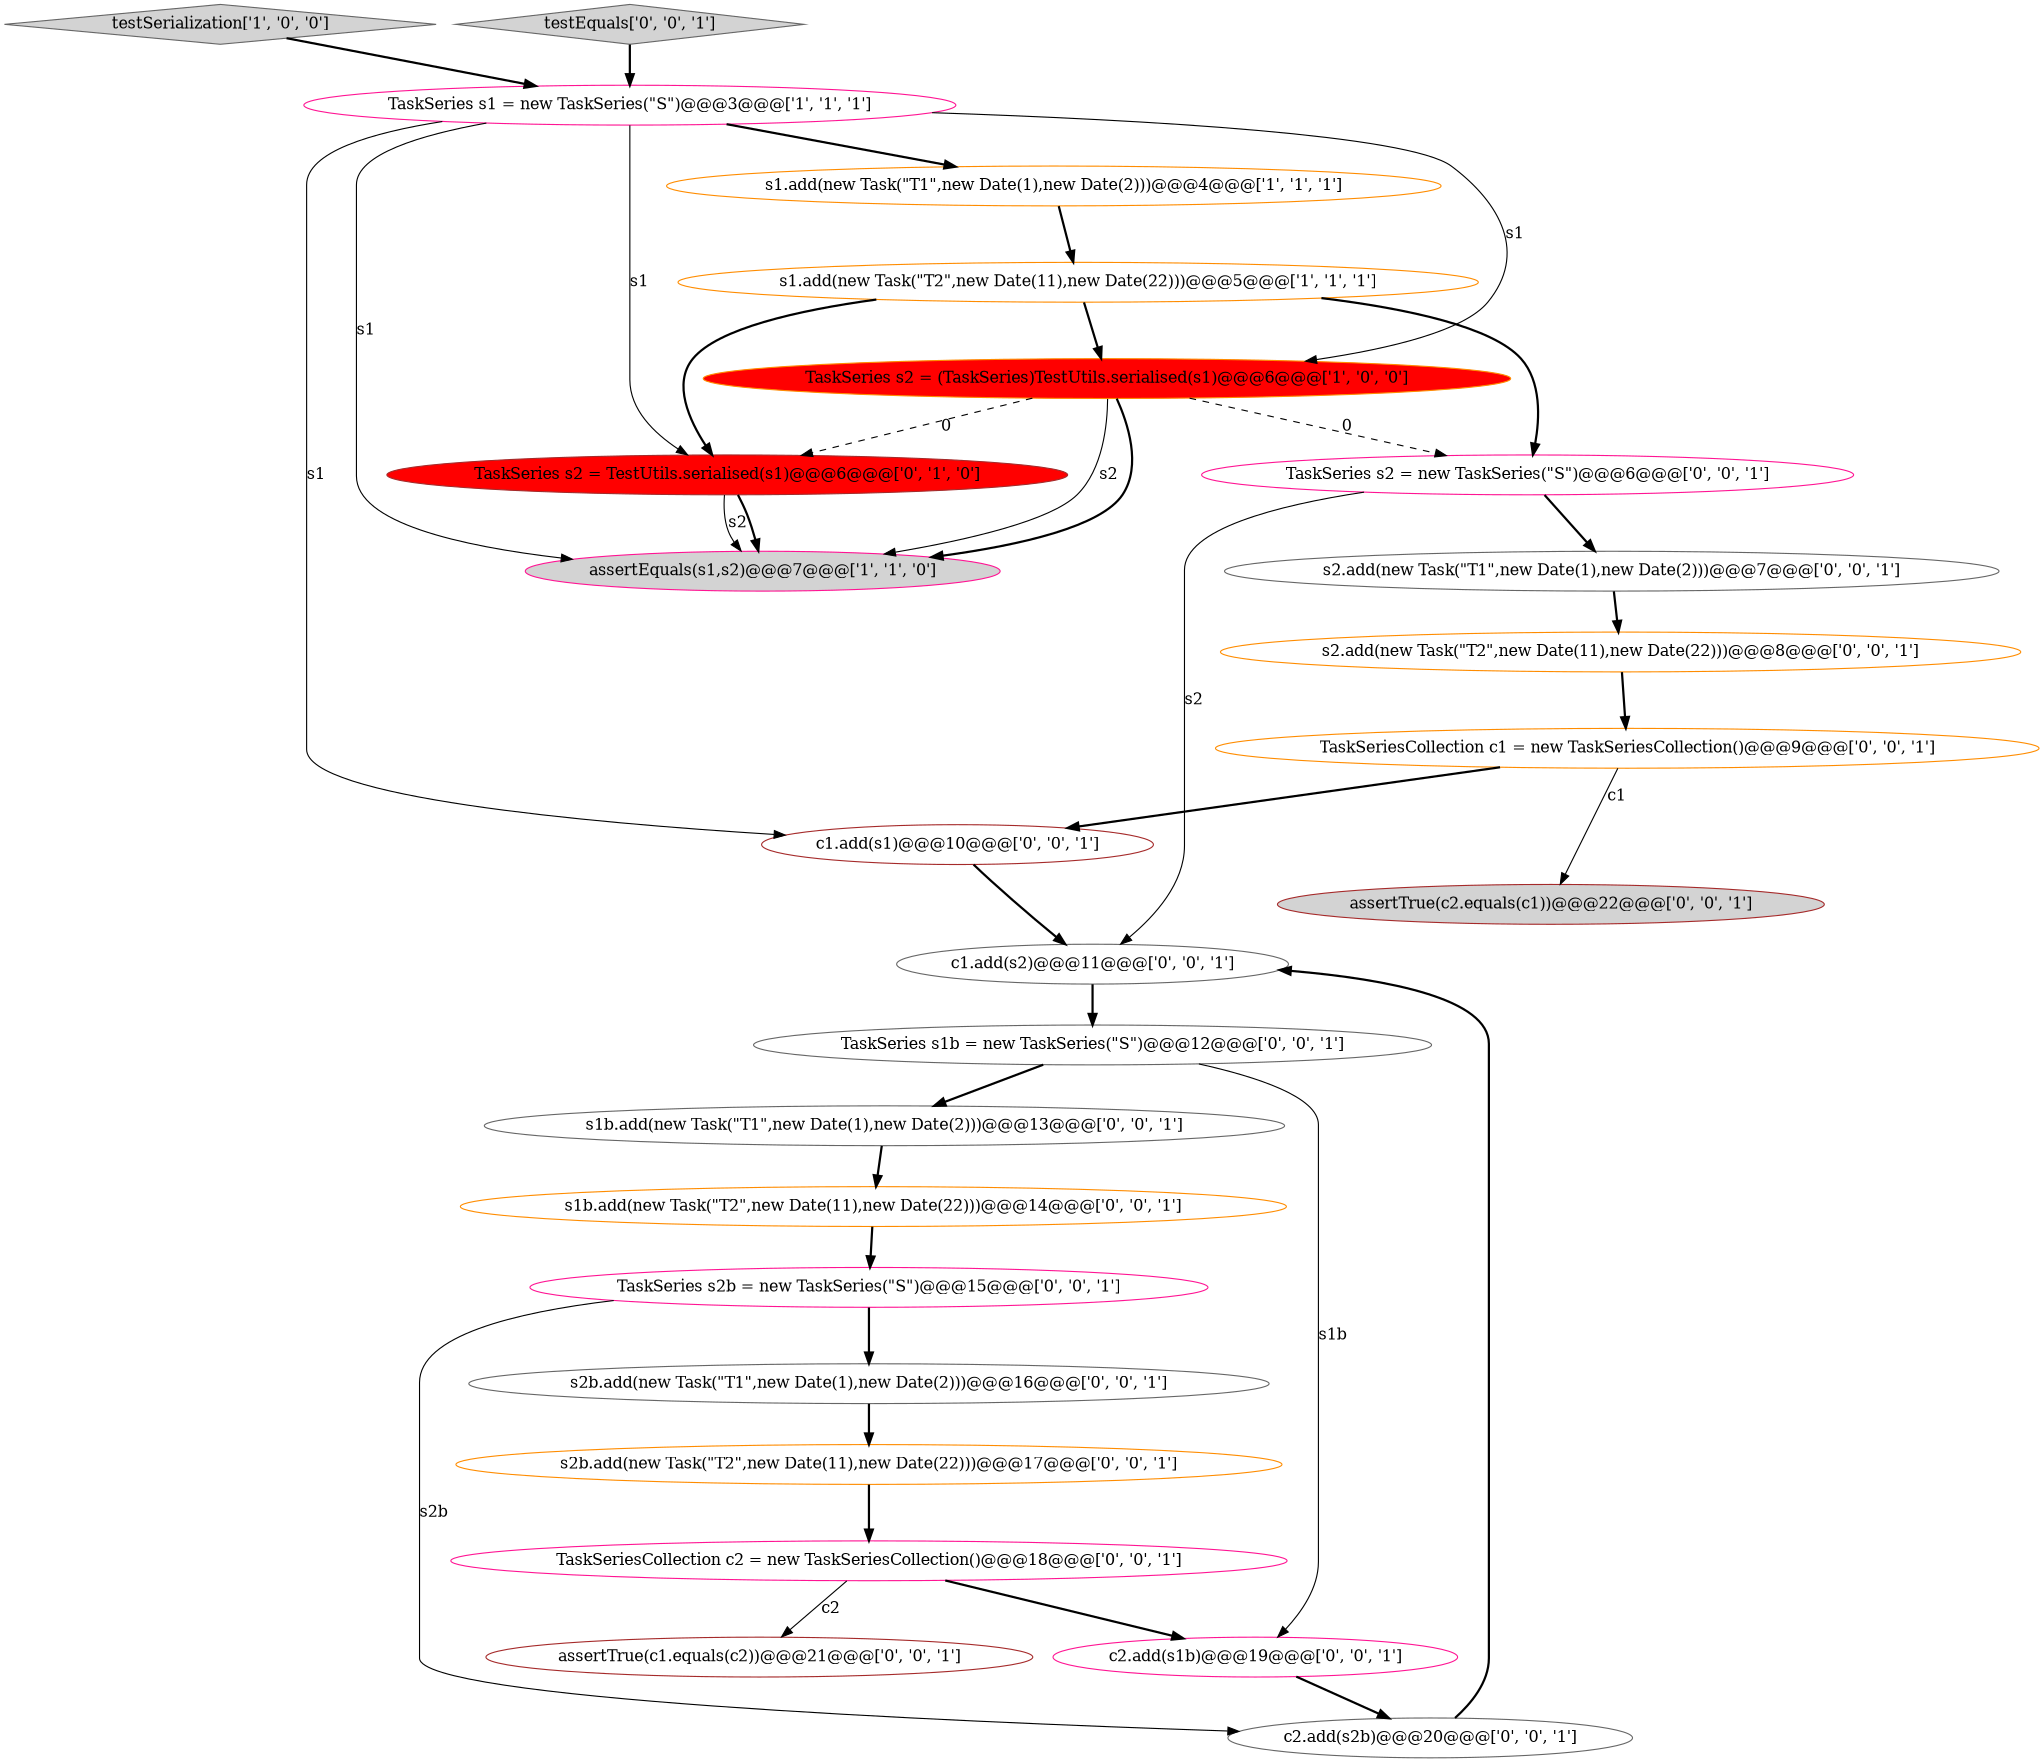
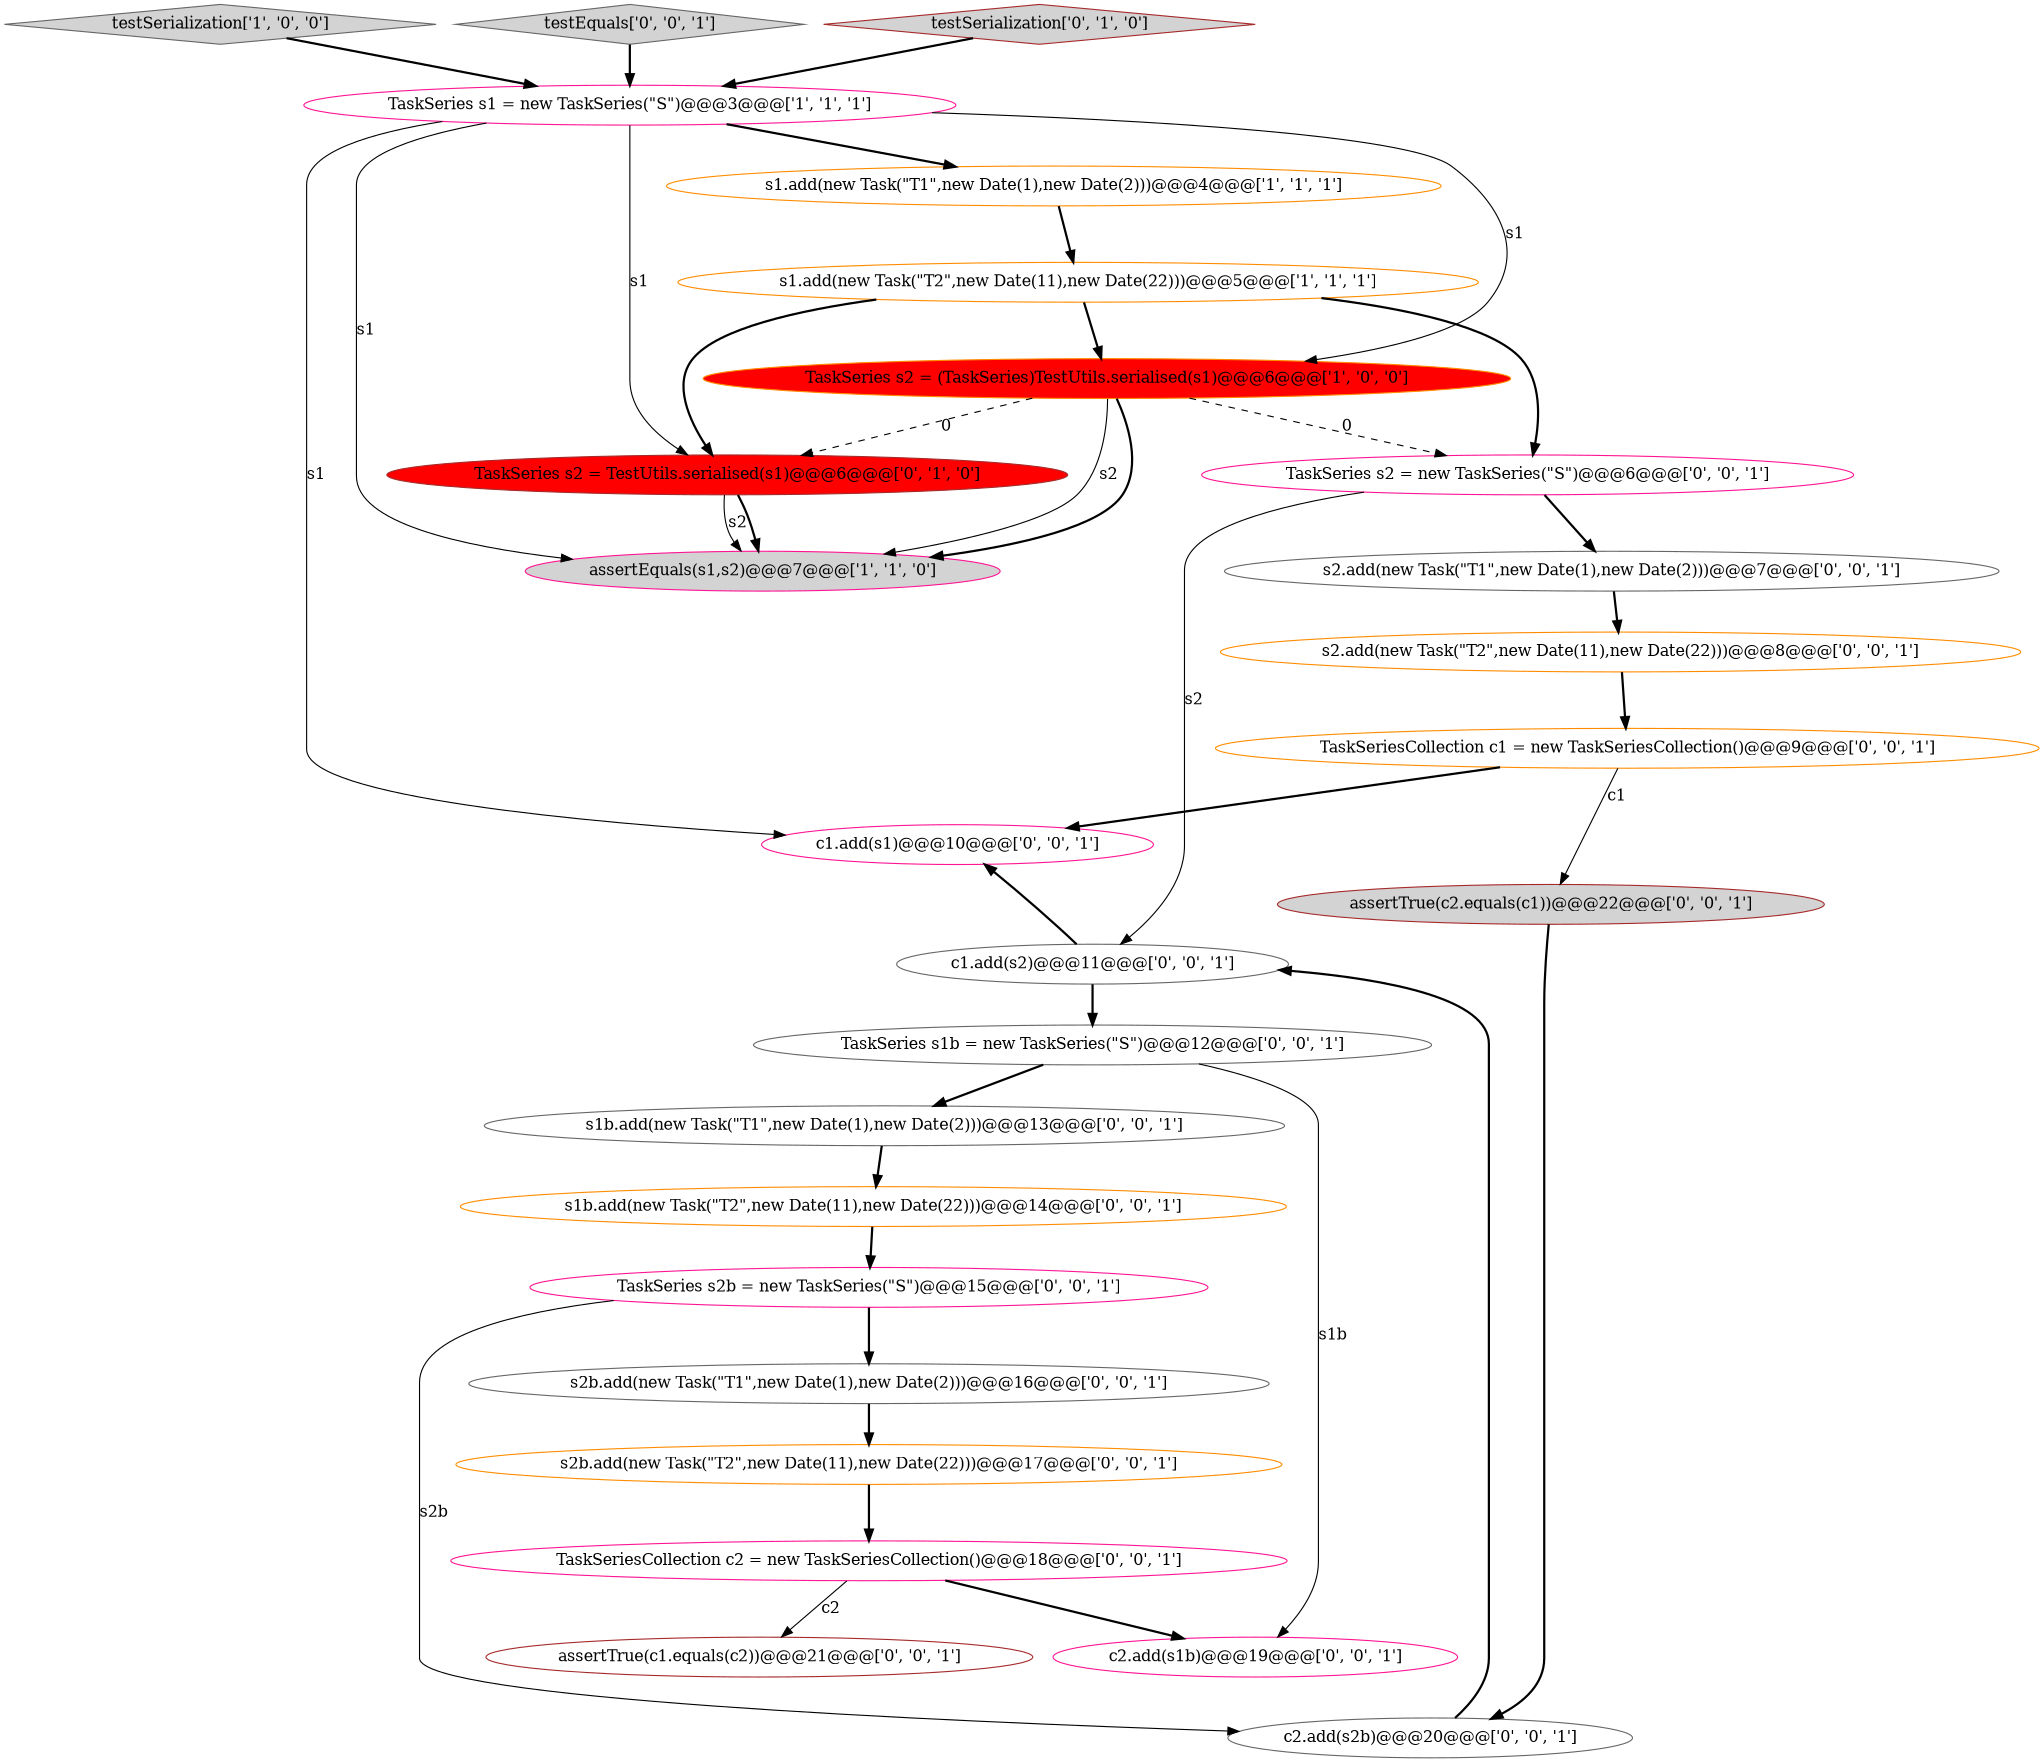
none -> (1039, 24)
(958, 845) -> (958, 845)
(1014, 902) -> (1036, 907)
(1338, 1695) -> (1544, 1328)
